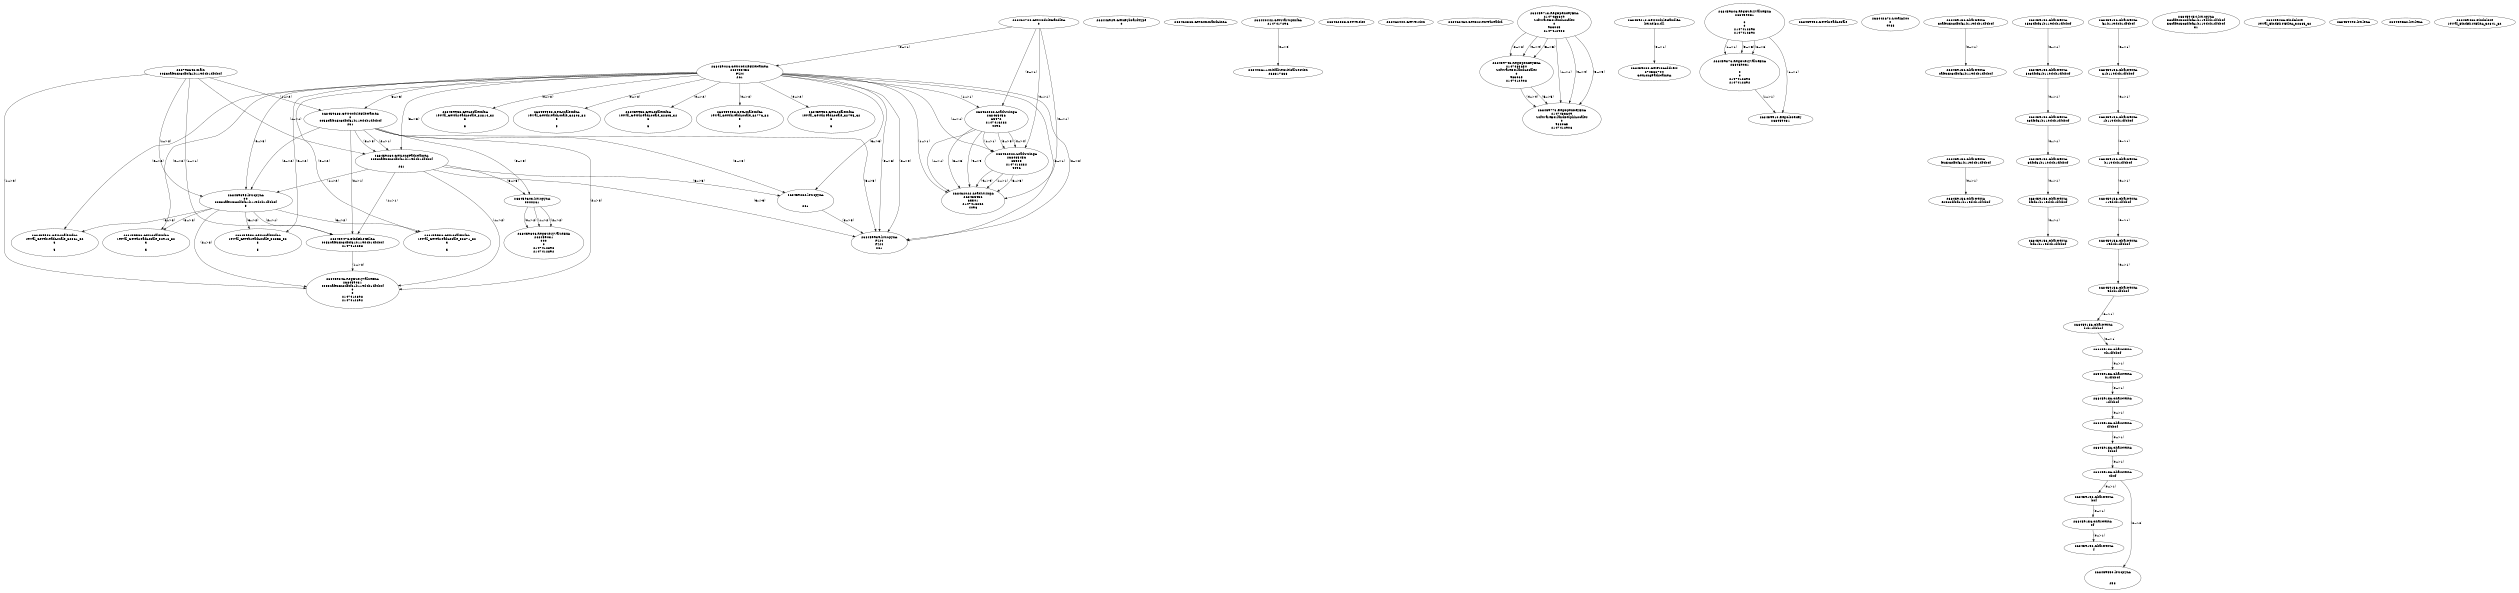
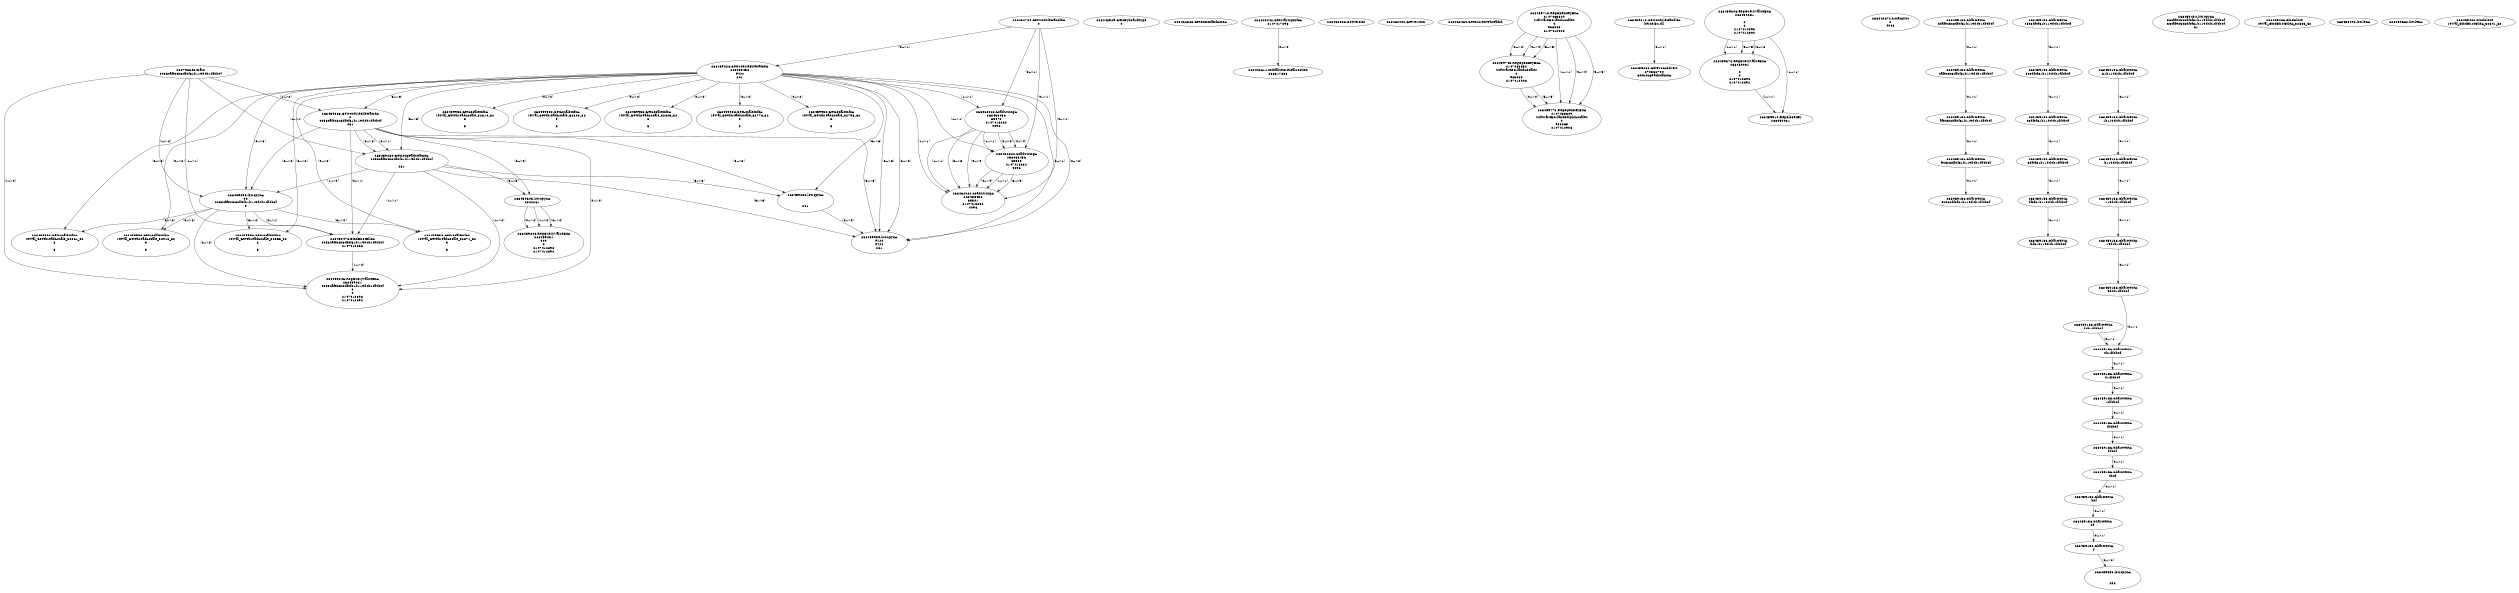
(1823, 22) -> none
(2118, 22) -> none
none -> (1966, 119)
(2106, 307) -> (2127, 320)
(2131, 522) -> (2101, 559)
